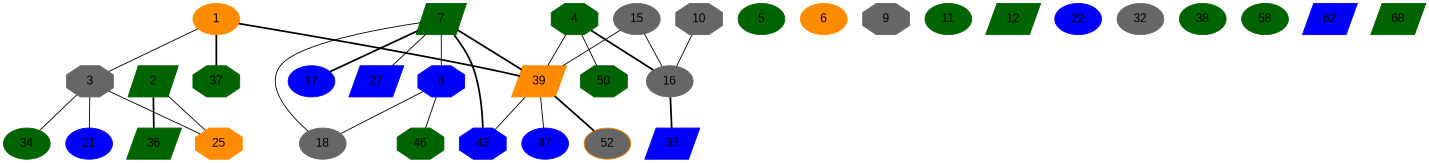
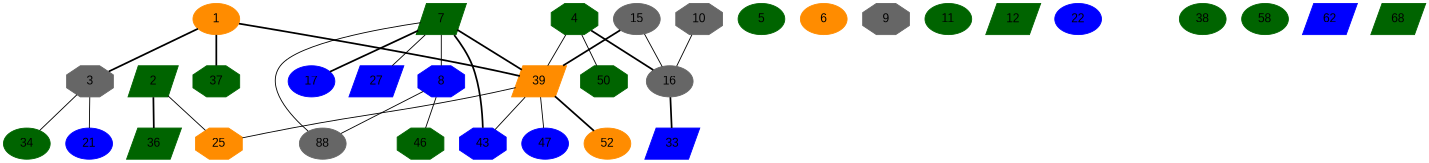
(1140, 19) -> none
(595, 46) -> (595, 46)
(153, 50) -> (153, 50)
(159, 115) -> (400, 110)
(323, 144) -> (323, 144)
(607, 144) -> (607, 144)
